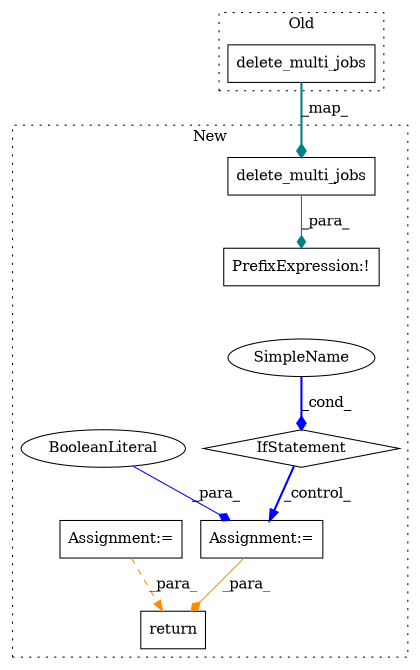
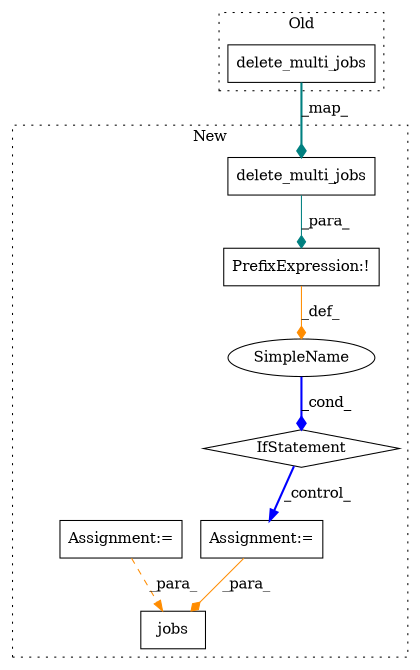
none -> (301, 306)
(103, 449) -> none
(173, 630) -> (173, 630)
